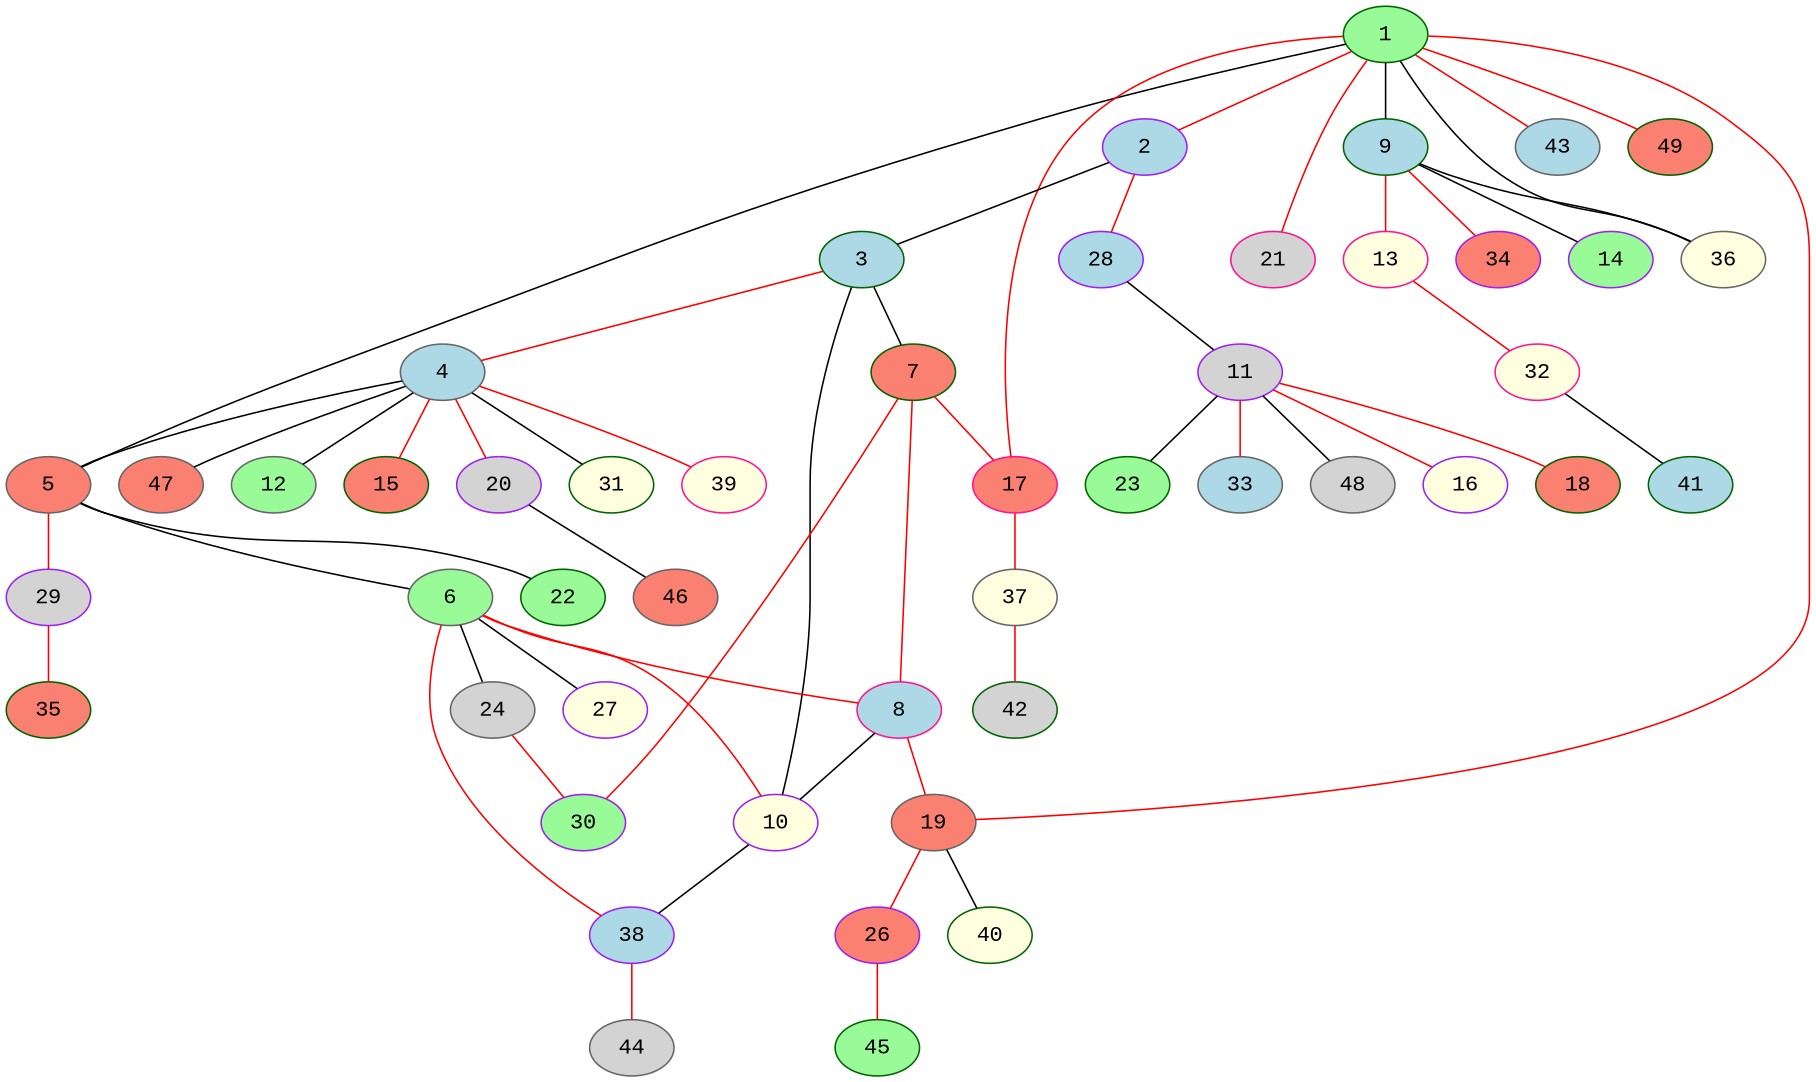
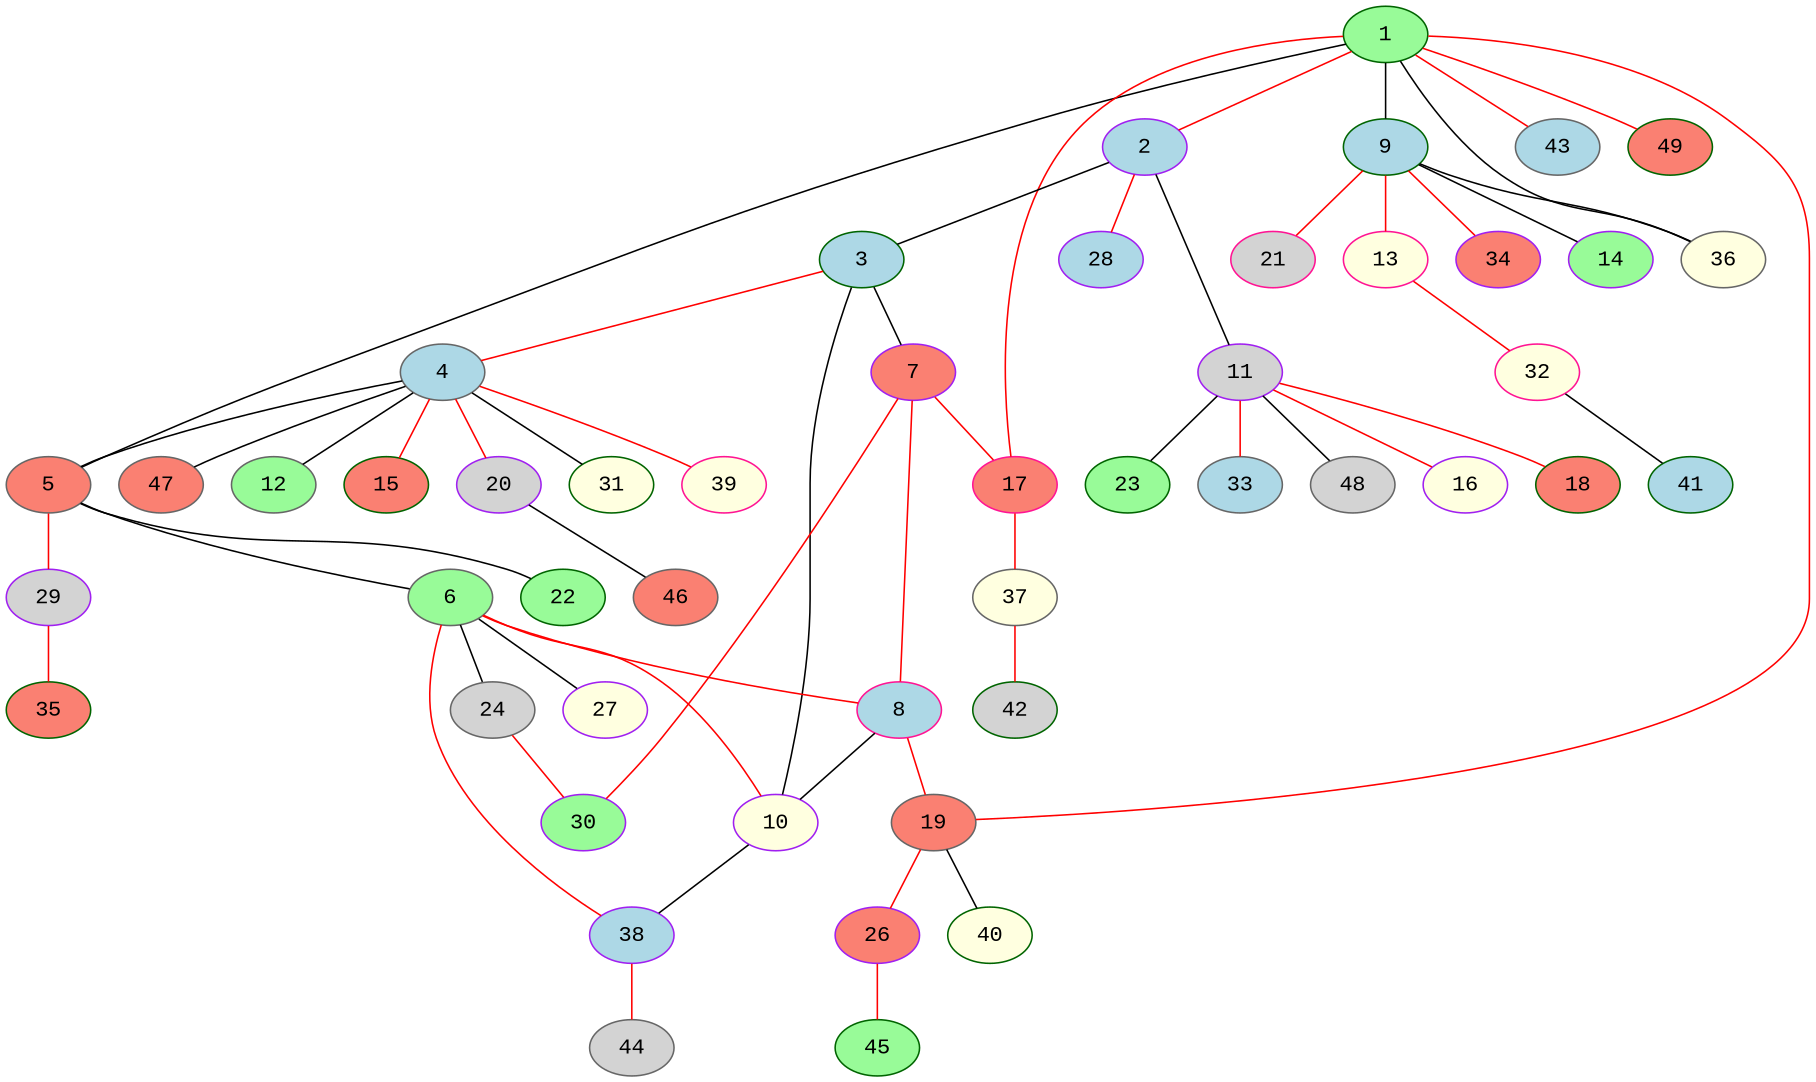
(1318, 143) -> (1329, 203)
(1170, 316) -> (1192, 260)
(913, 372) -> (913, 372)
